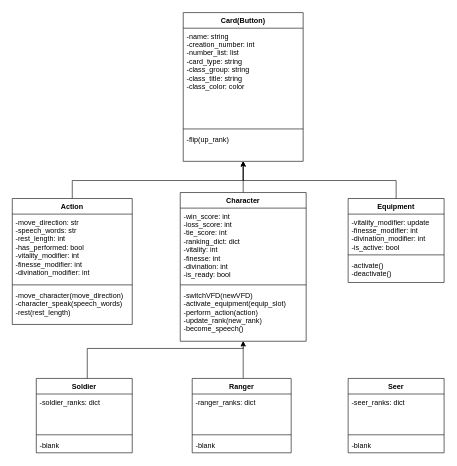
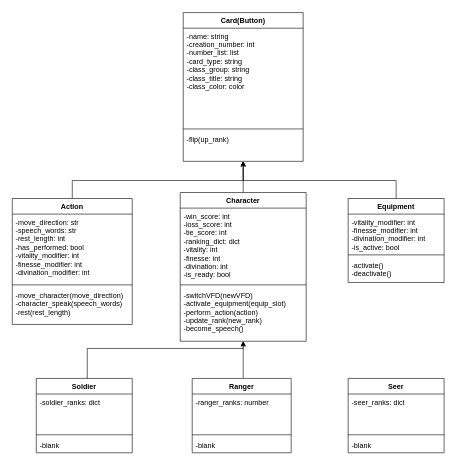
(397, 222) -> (390, 222)
(231, 402) -> (236, 402)
